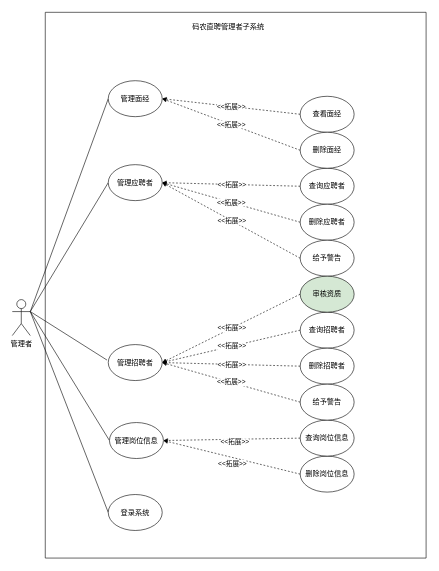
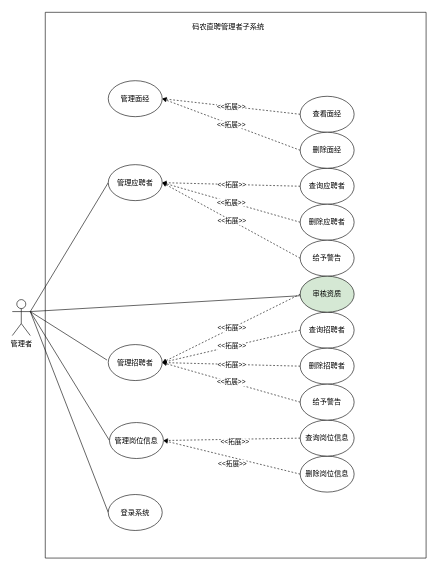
(77, 184) -> (167, 304)
